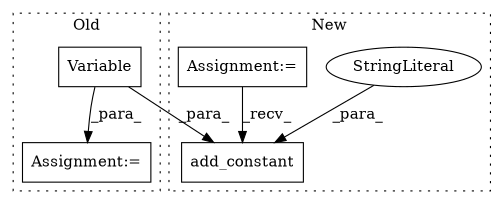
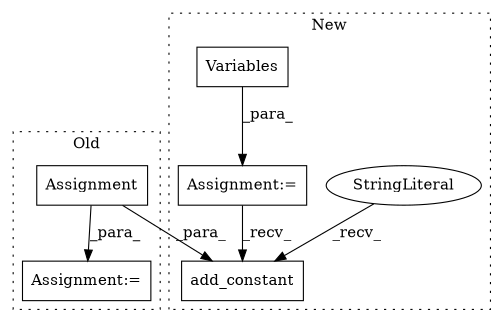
(100, 67) -> (92, 185)
none -> (242, 67)
(358, 115) -> (357, 233)
